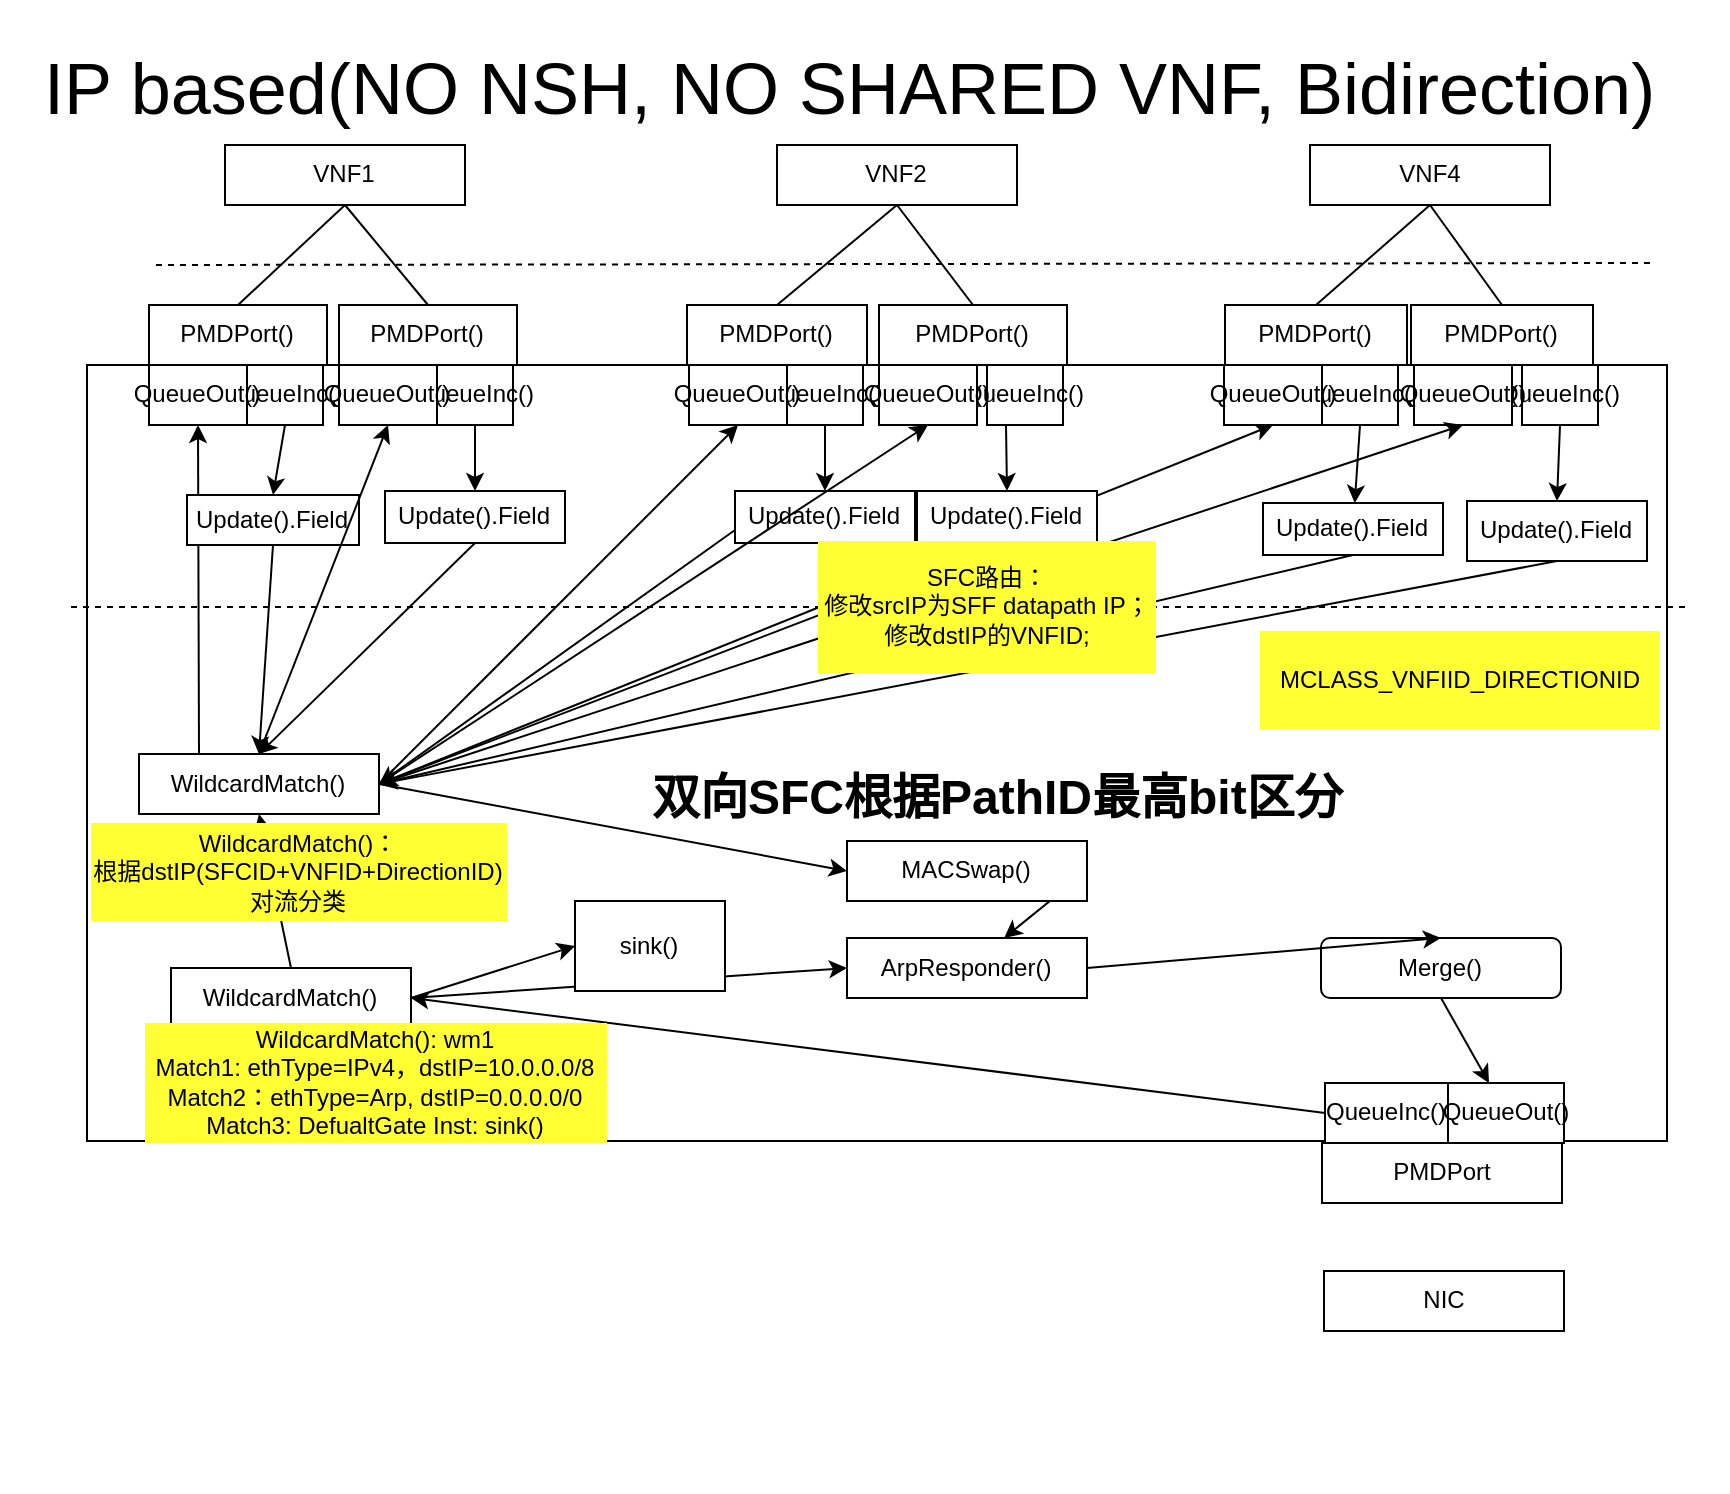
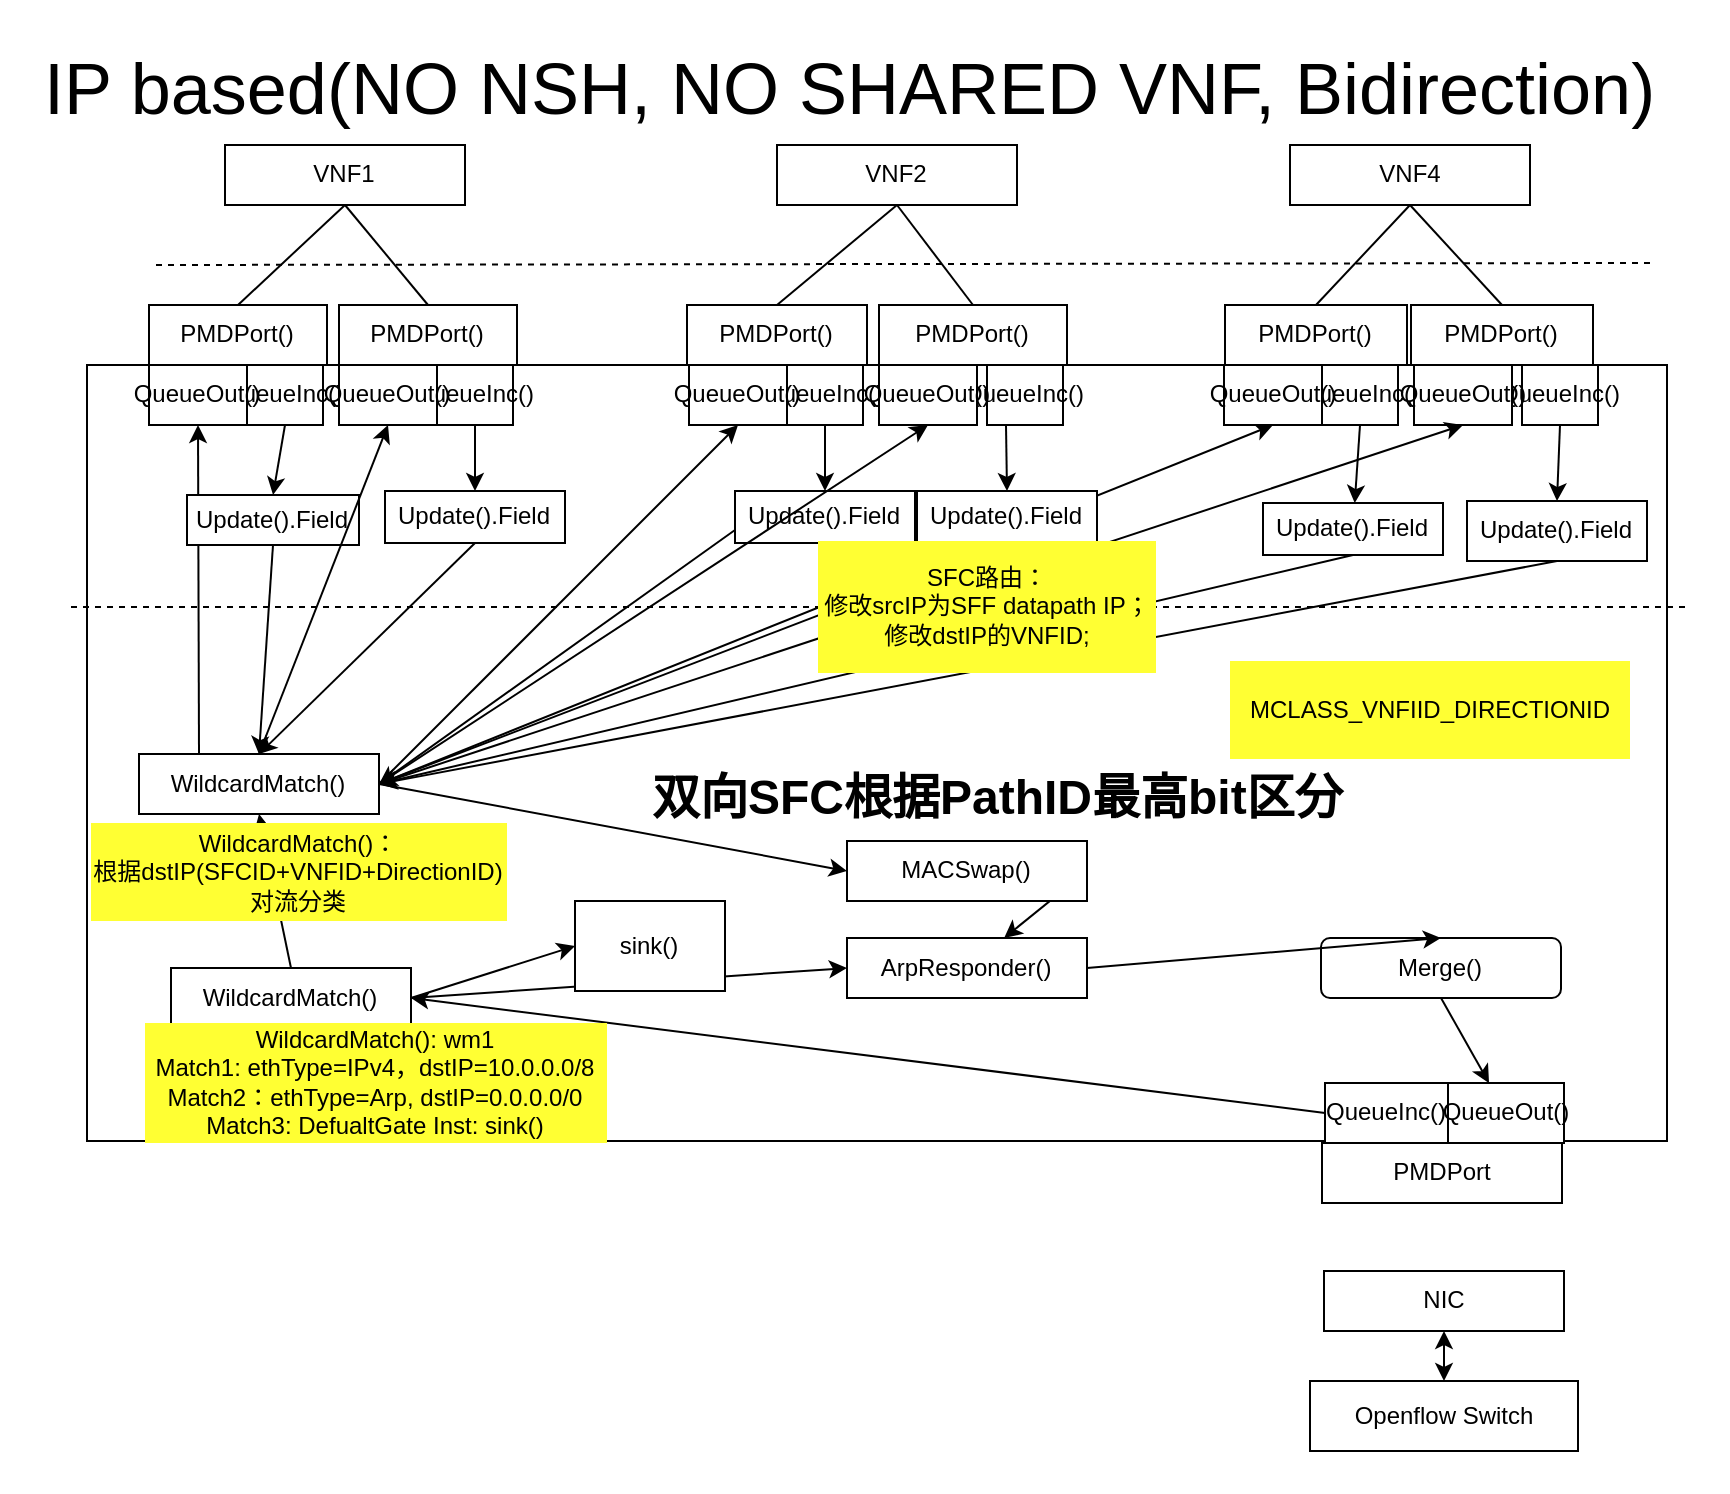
(1430, 175) -> (1410, 175)
(1460, 680) -> (1430, 710)
none -> (1444, 1356)
none -> (1444, 1416)
